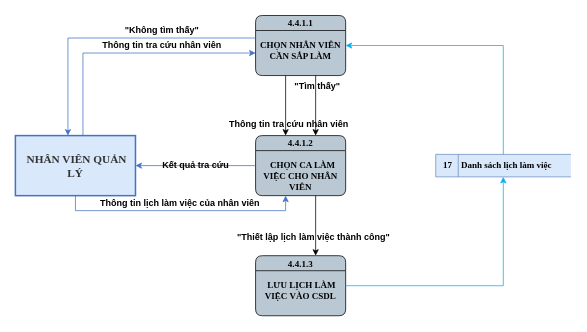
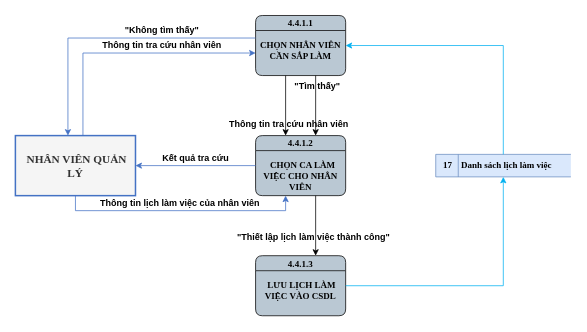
(75, 165) -> (75, 165)
(195, 165) -> (195, 158)
